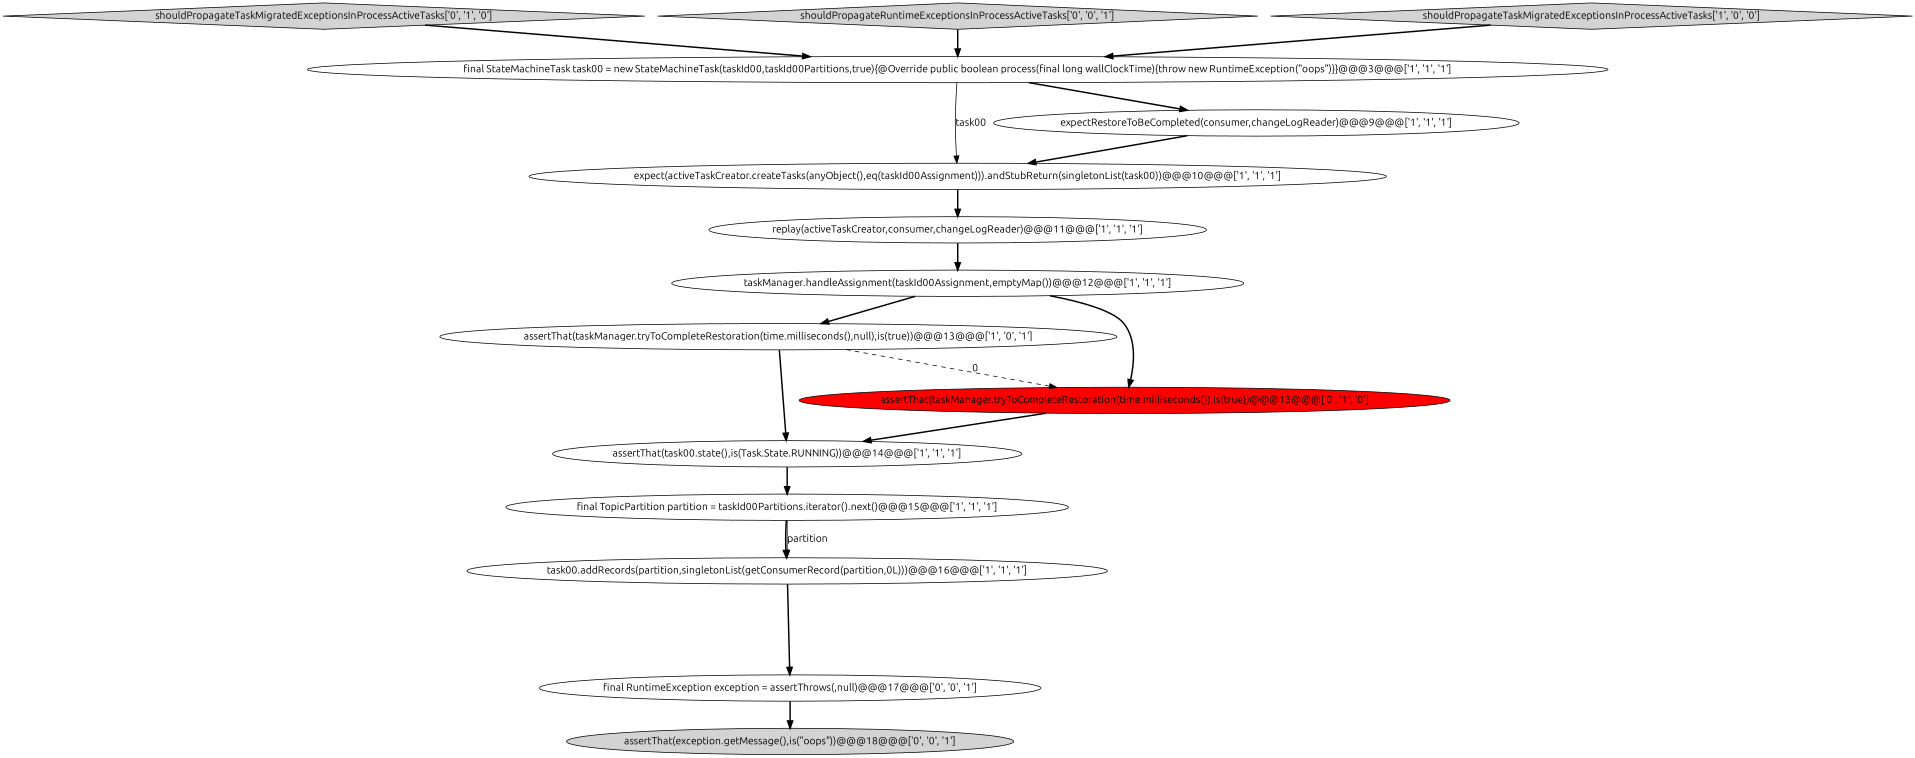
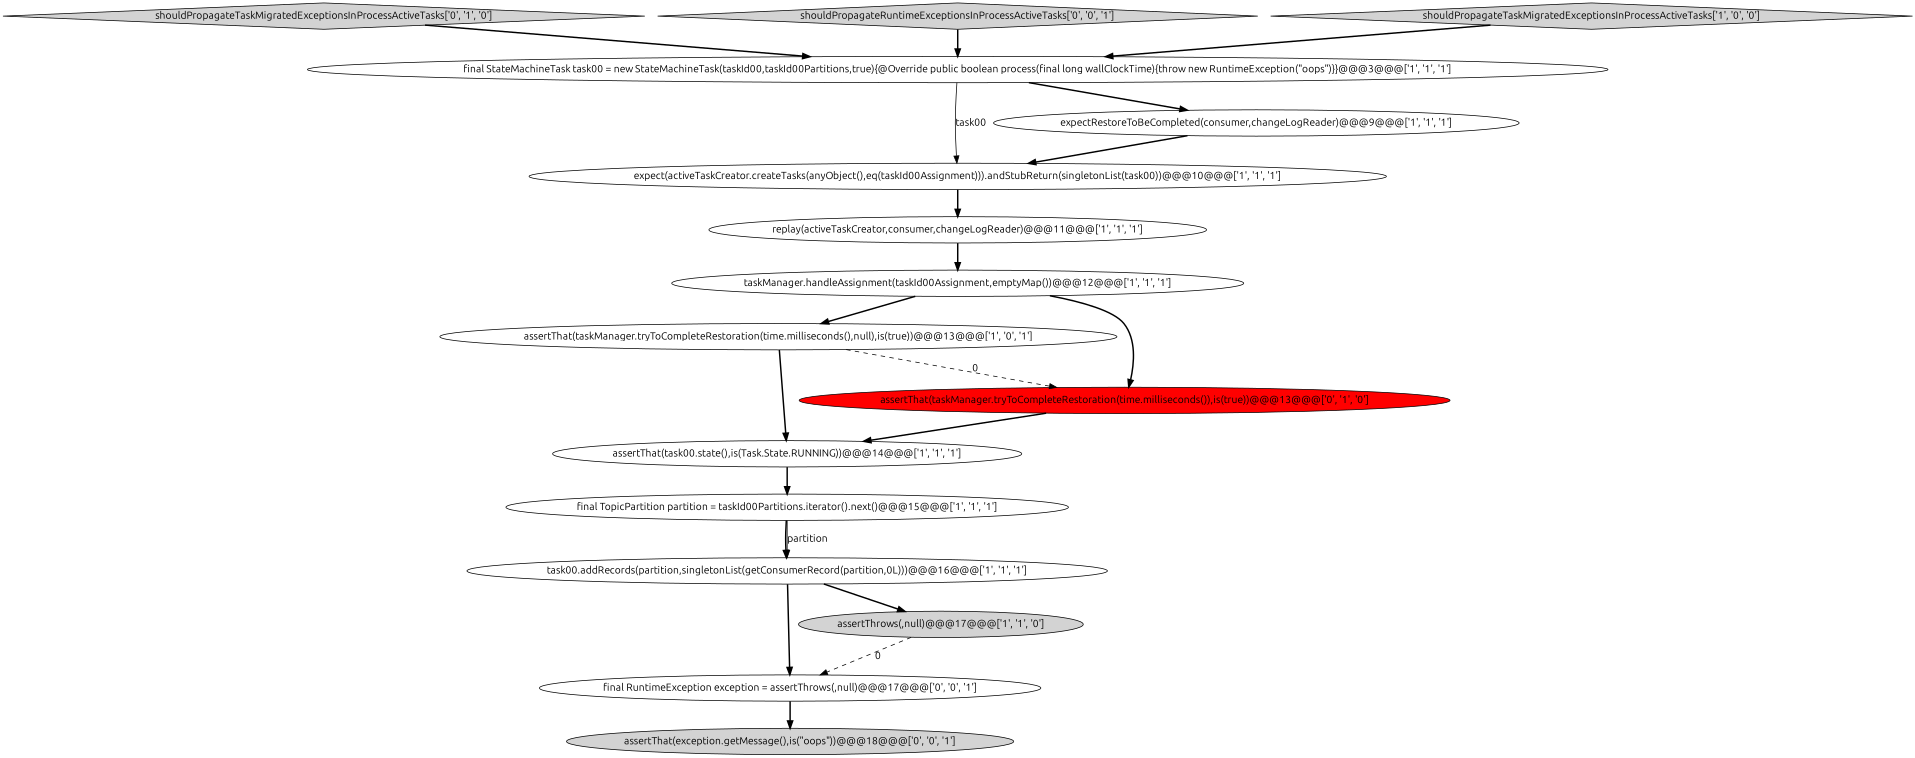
none -> (941, 624)
